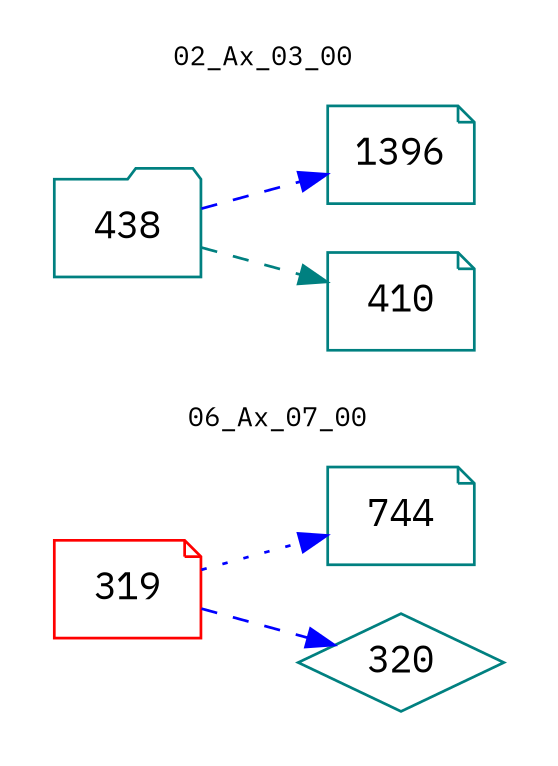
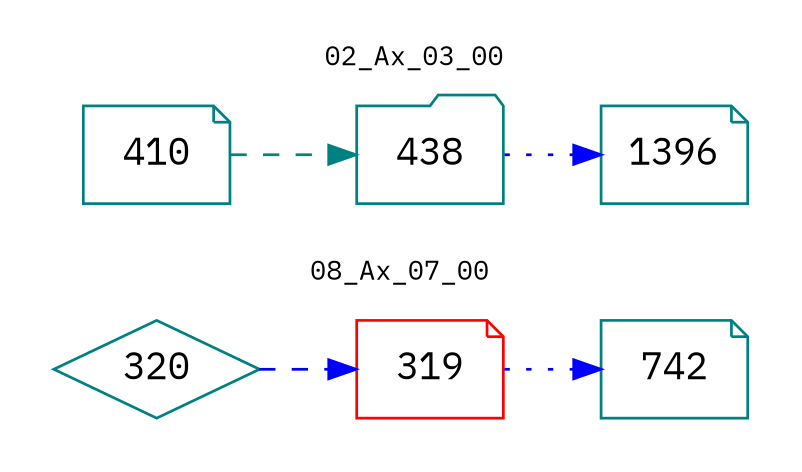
(251, 195) -> (539, 155)
(251, 261) -> (279, 155)
(279, 420) -> (401, 273)
(401, 516) -> (674, 369)
(254, 623) -> (294, 369)
